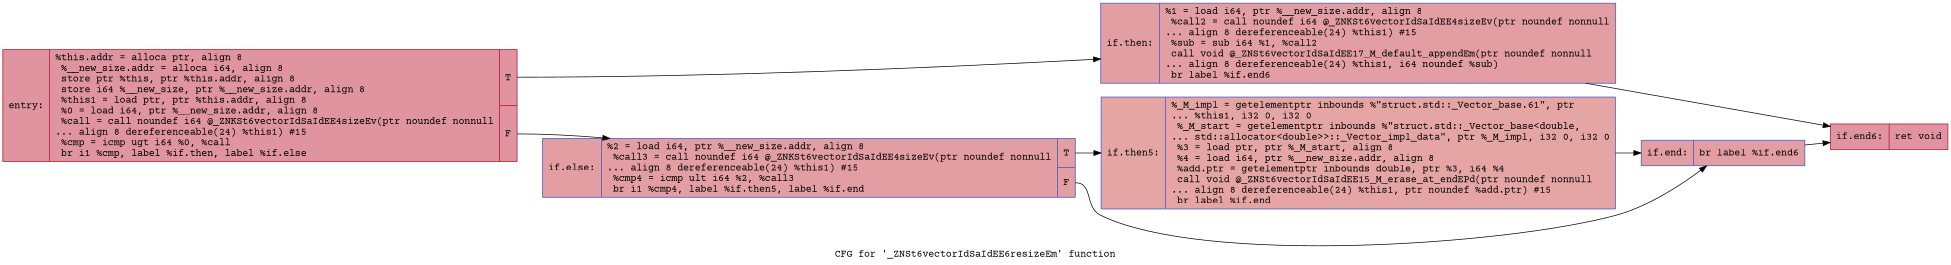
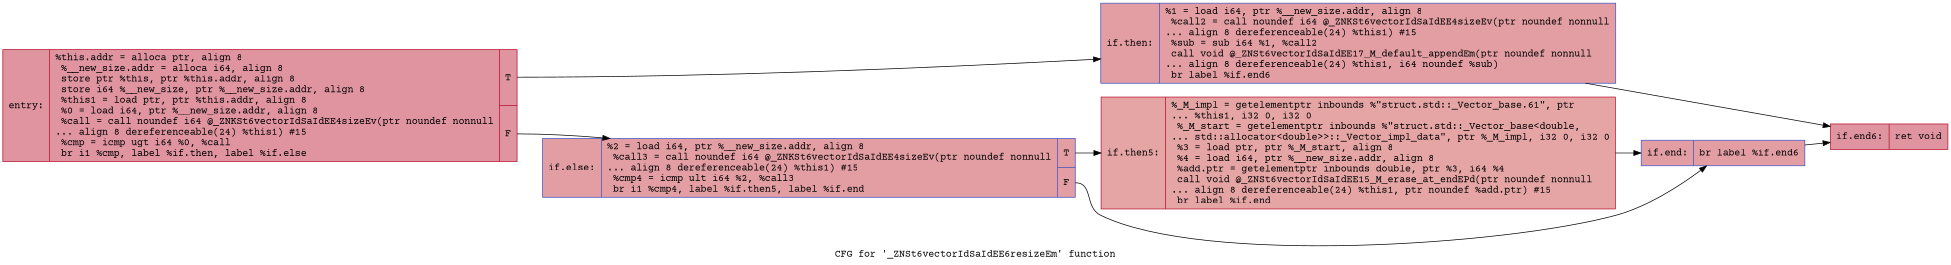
(1358, 153) -> (1358, 153)
